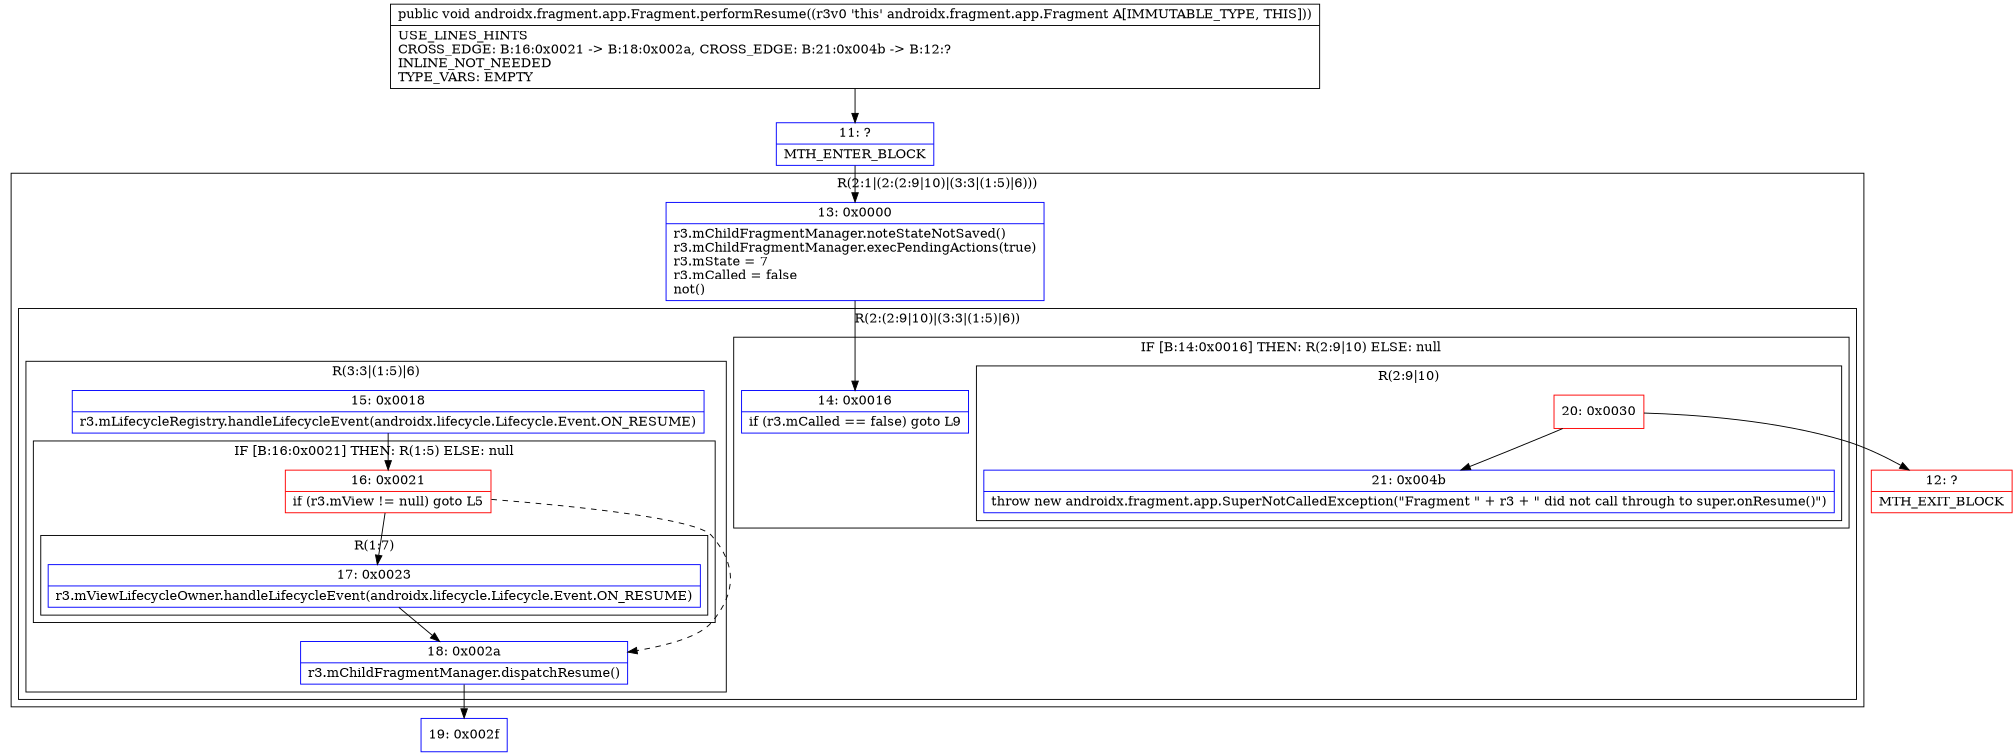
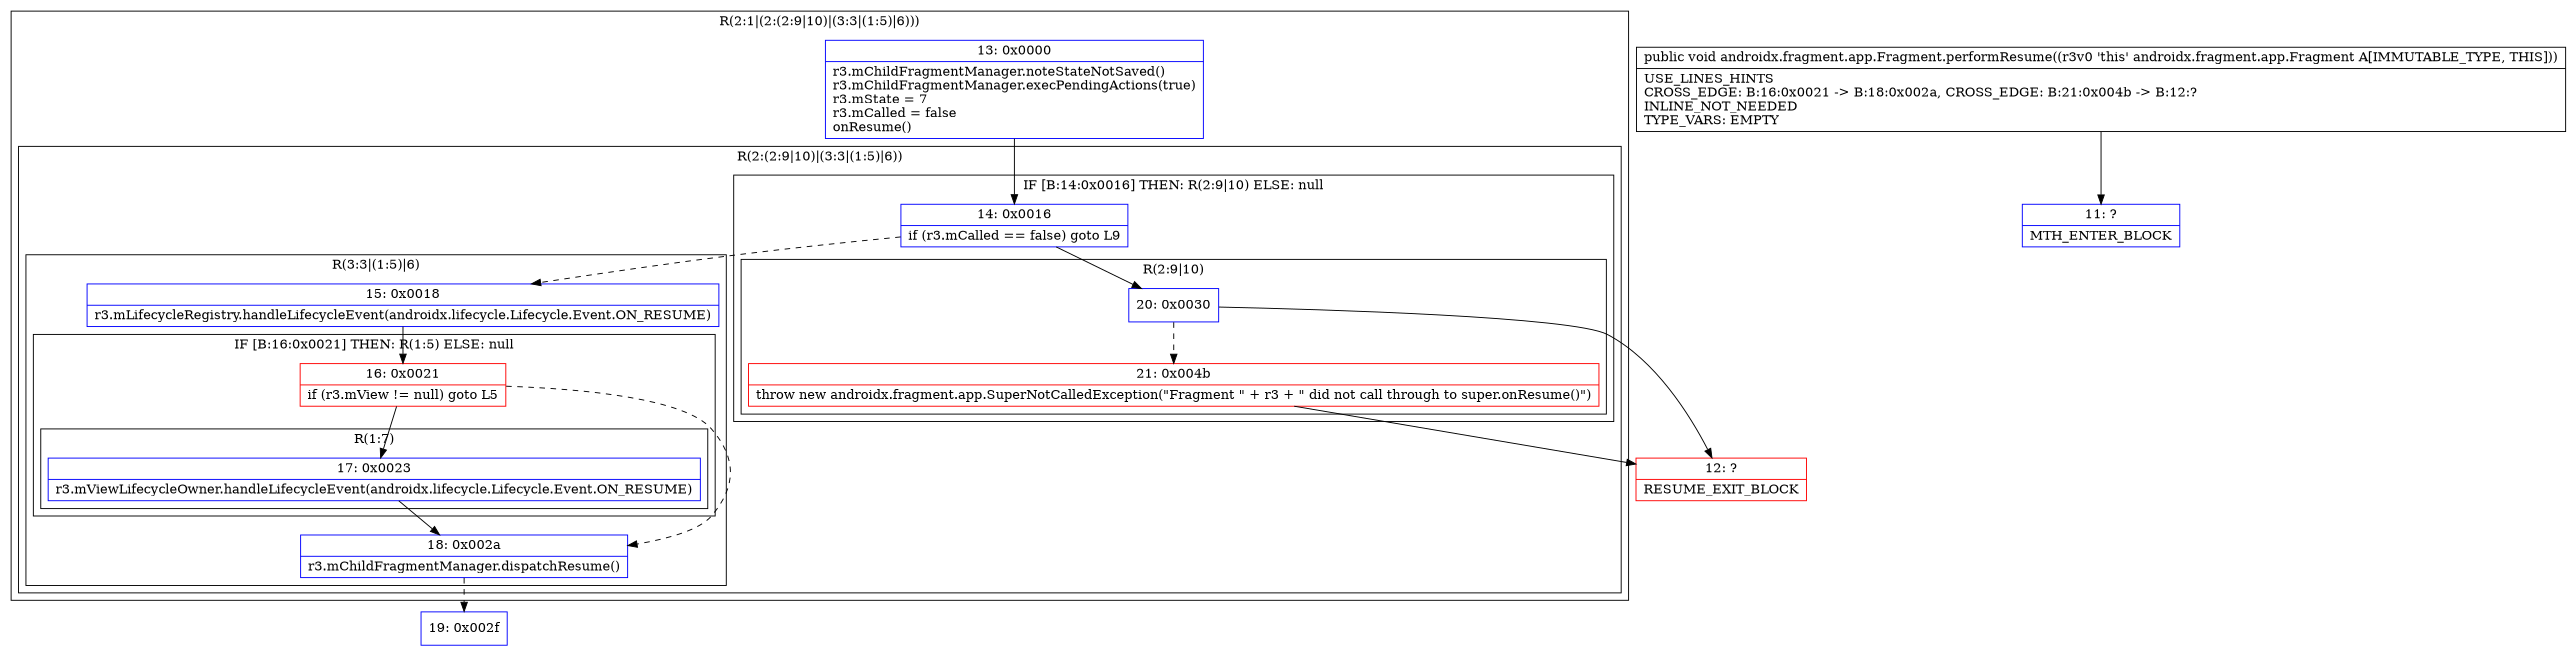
(855, 179) -> none
none -> (747, 254)
none -> (1095, 266)
(689, 289) -> (872, 127)
(1599, 412) -> (1174, 305)
none -> (1460, 434)
(1516, 448) -> (1174, 338)
(1409, 491) -> (1174, 385)
(1942, 502) -> (1721, 490)
(464, 697) -> (464, 590)
